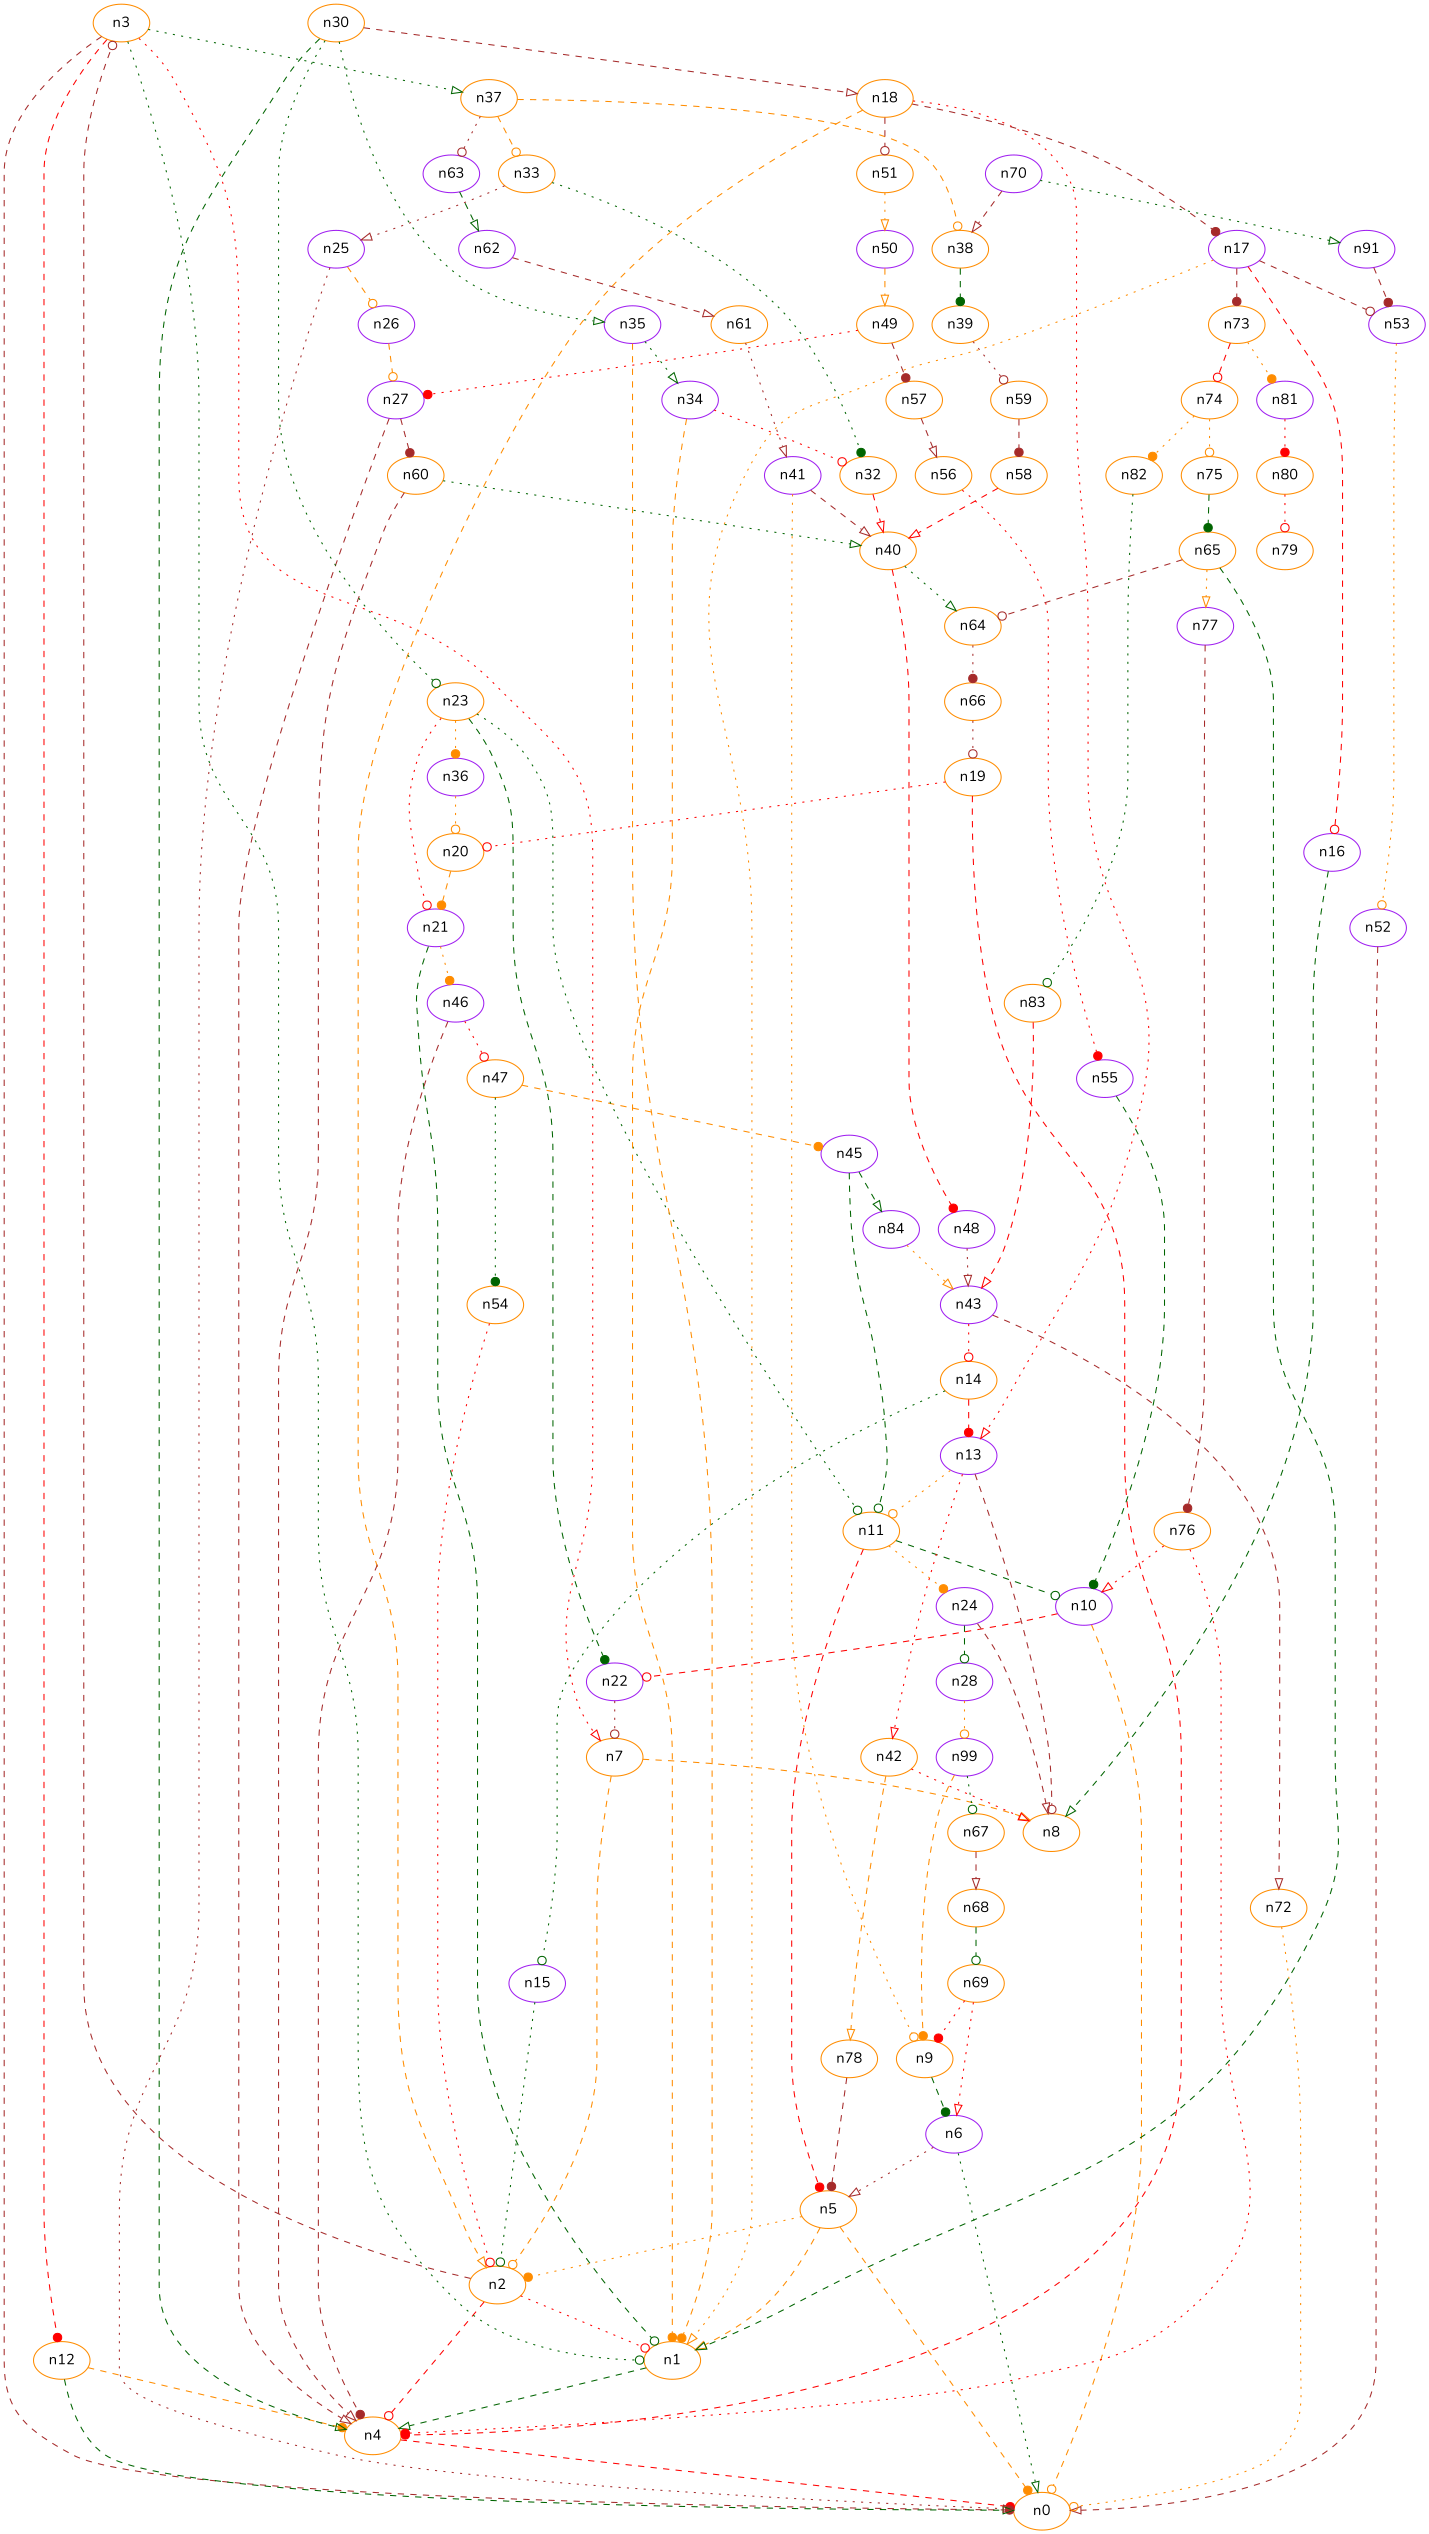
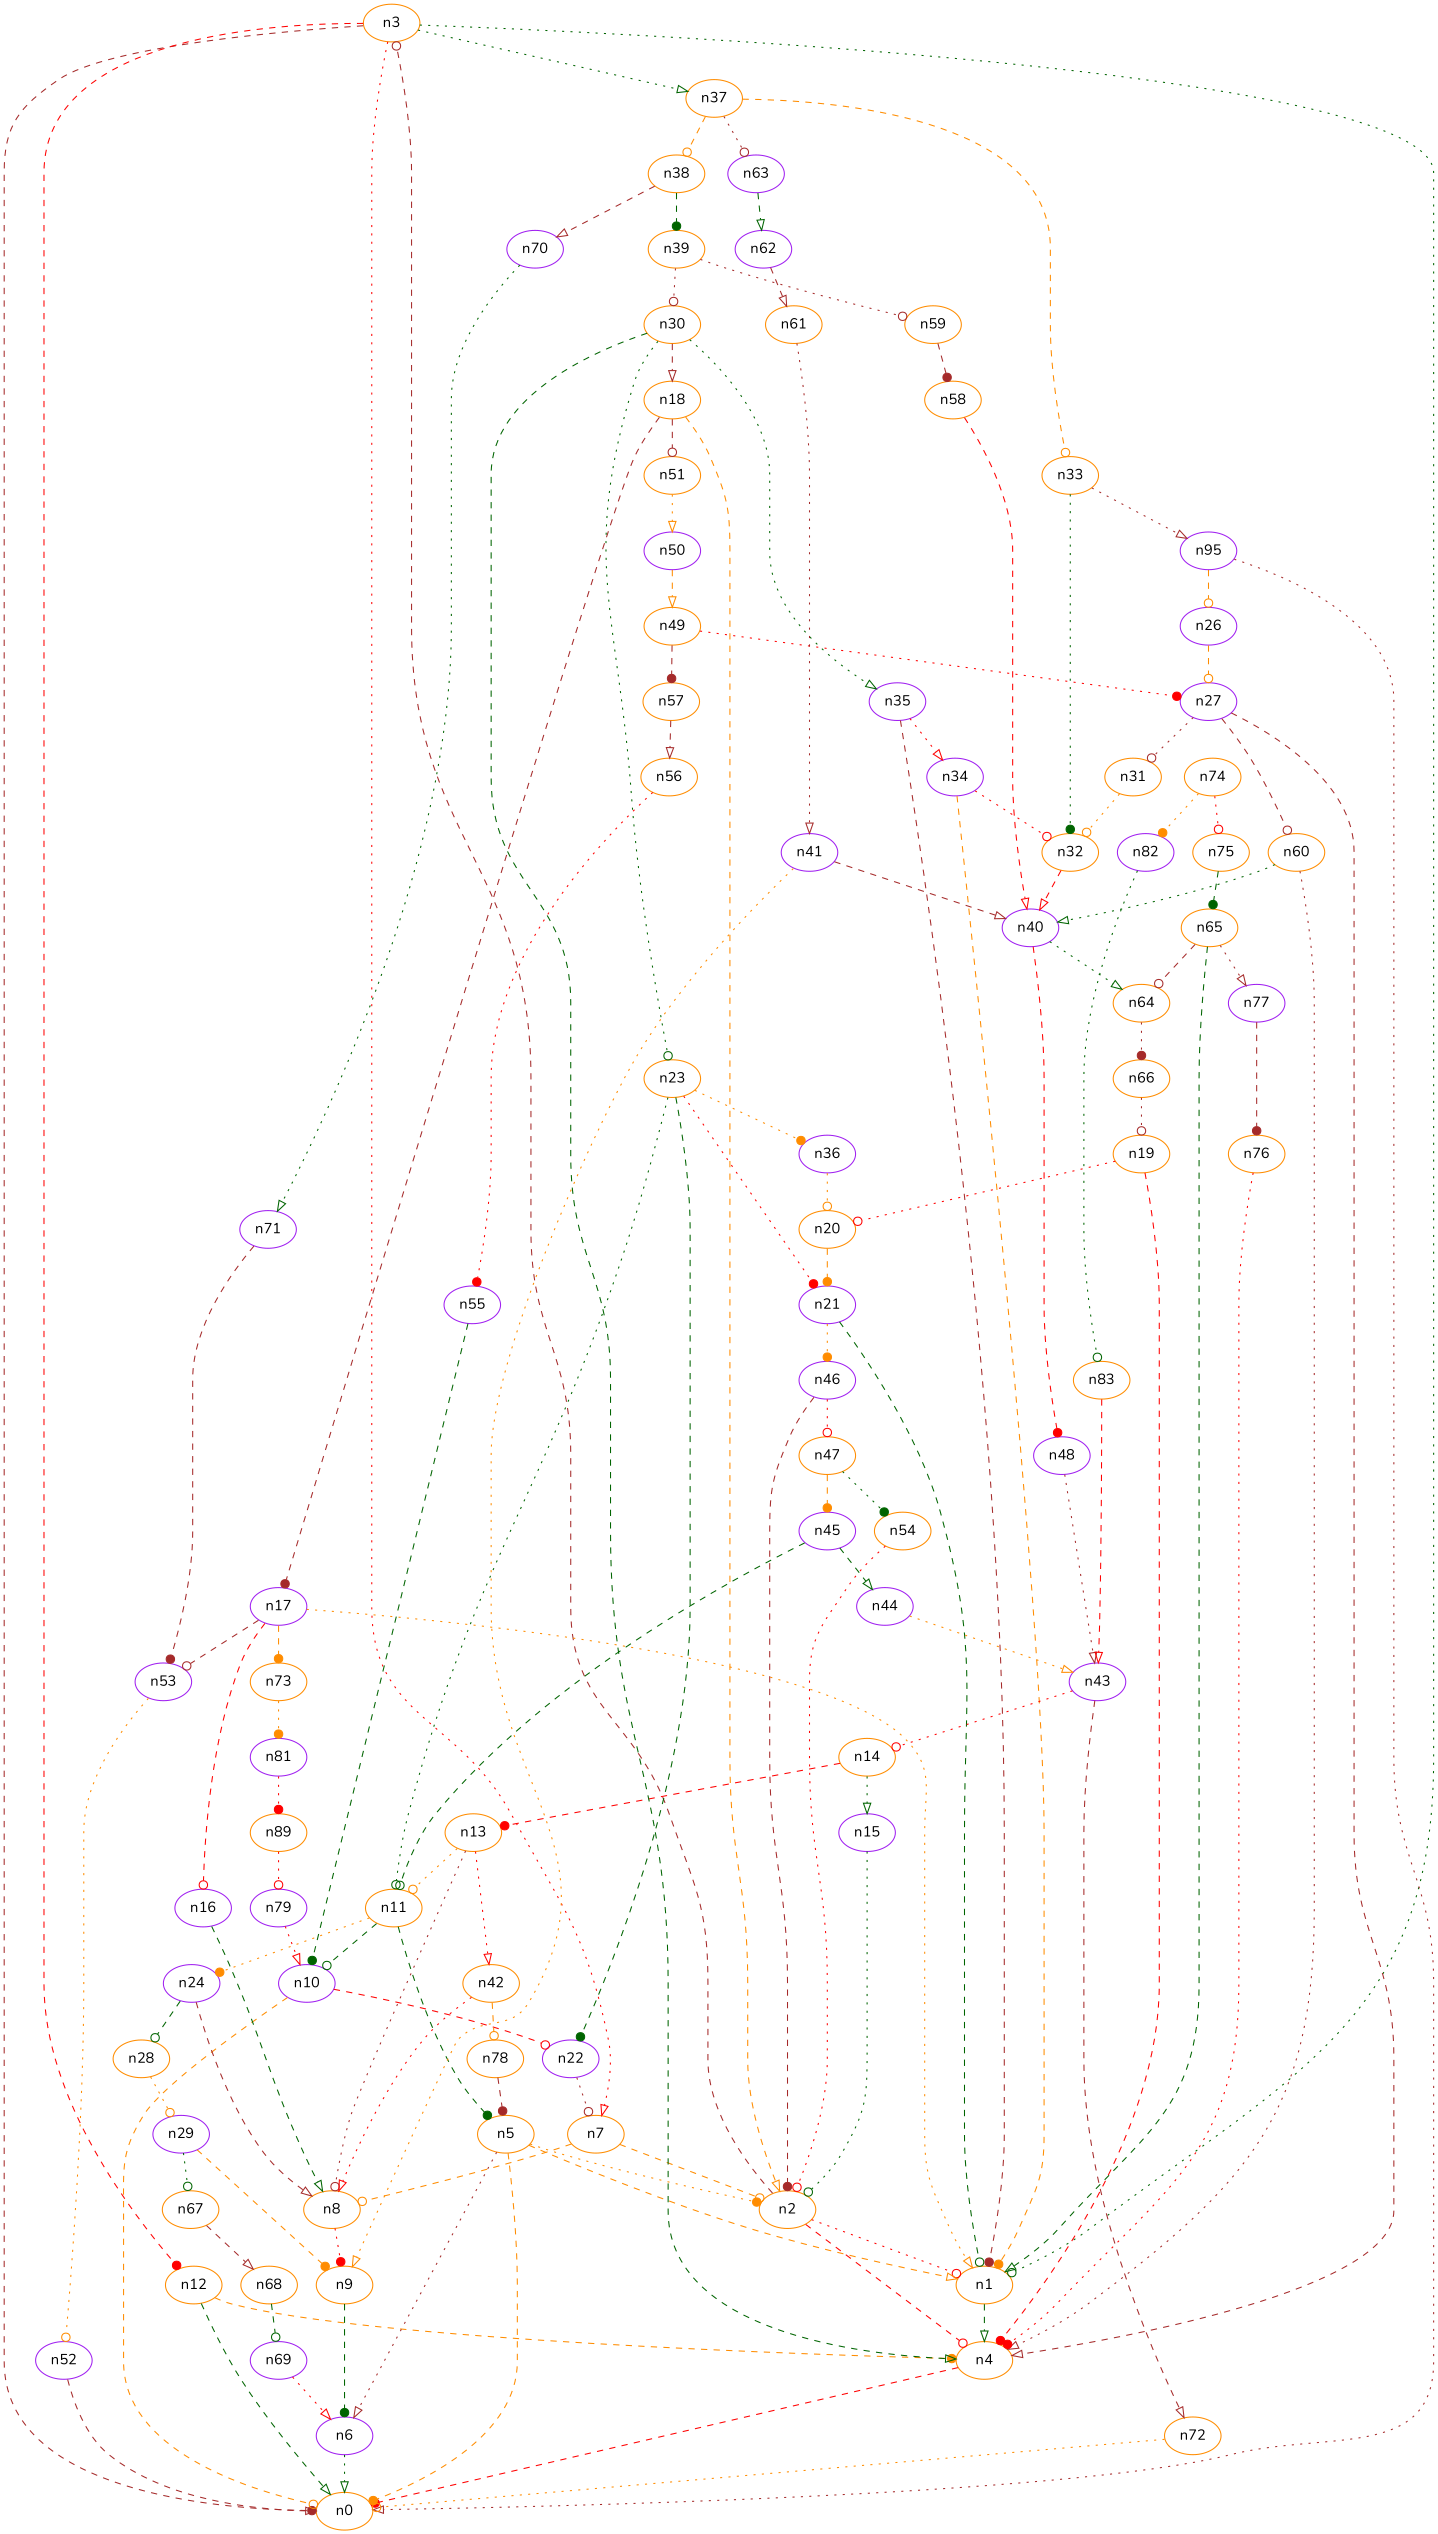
(990, 207) -> (610, 209)
(336, 249) -> (1208, 551)
(1367, 249) -> (268, 1229)
none -> (675, 283)
(1237, 283) -> (279, 1640)
(655, 355) -> (923, 735)
(1225, 358) -> none
(405, 434) -> (1257, 770)
(1210, 434) -> (1216, 811)
(1134, 475) -> (1146, 852)
(1285, 475) -> (279, 1833)
(888, 551) -> (1030, 928)
(1285, 551) -> (279, 1908)
(1207, 583) -> (1230, 961)
(1088, 736) -> none
none -> (1133, 777)
(409, 807) -> (747, 1188)
(891, 1229) -> (885, 1606)
(792, 1274) -> (491, 1523)
(692, 1339) -> (991, 1487)
(279, 1454) -> (1314, 1670)
(969, 1456) -> (473, 1833)
(1133, 1569) -> (290, 1939)
(629, 1599) -> (867, 1790)
(1025, 1637) -> (393, 2014)
(964, 1682) -> (141, 2059)
(322, 1710) -> (770, 1785)
(964, 1757) -> (181, 2134)
(833, 1777) -> (469, 2174)
(792, 1862) -> (429, 2020)
(865, 1902) -> (493, 2016)
(976, 1983) -> (279, 2360)
(953, 2018) -> (337, 2243)
(896, 2169) -> (428, 2280)
